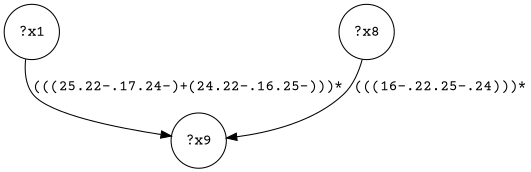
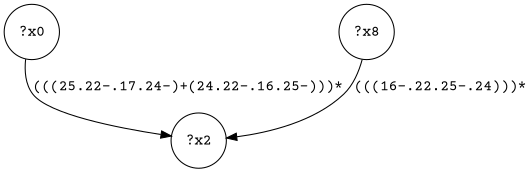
(32, 32) -> (32, 32)
(199, 141) -> (199, 141)
